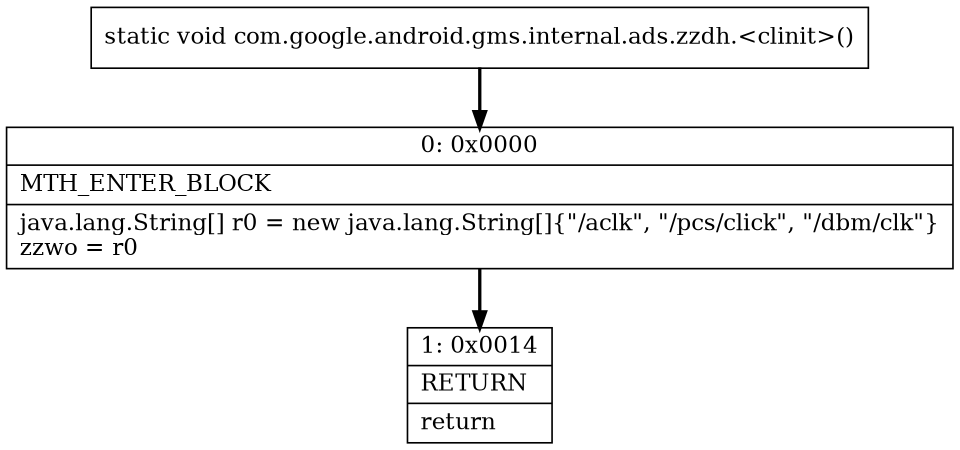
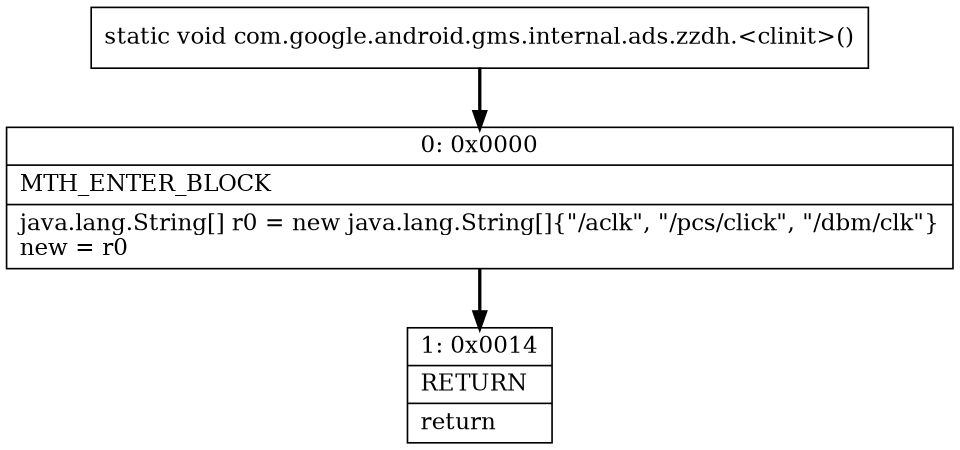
(80, 248) -> (75, 248)
